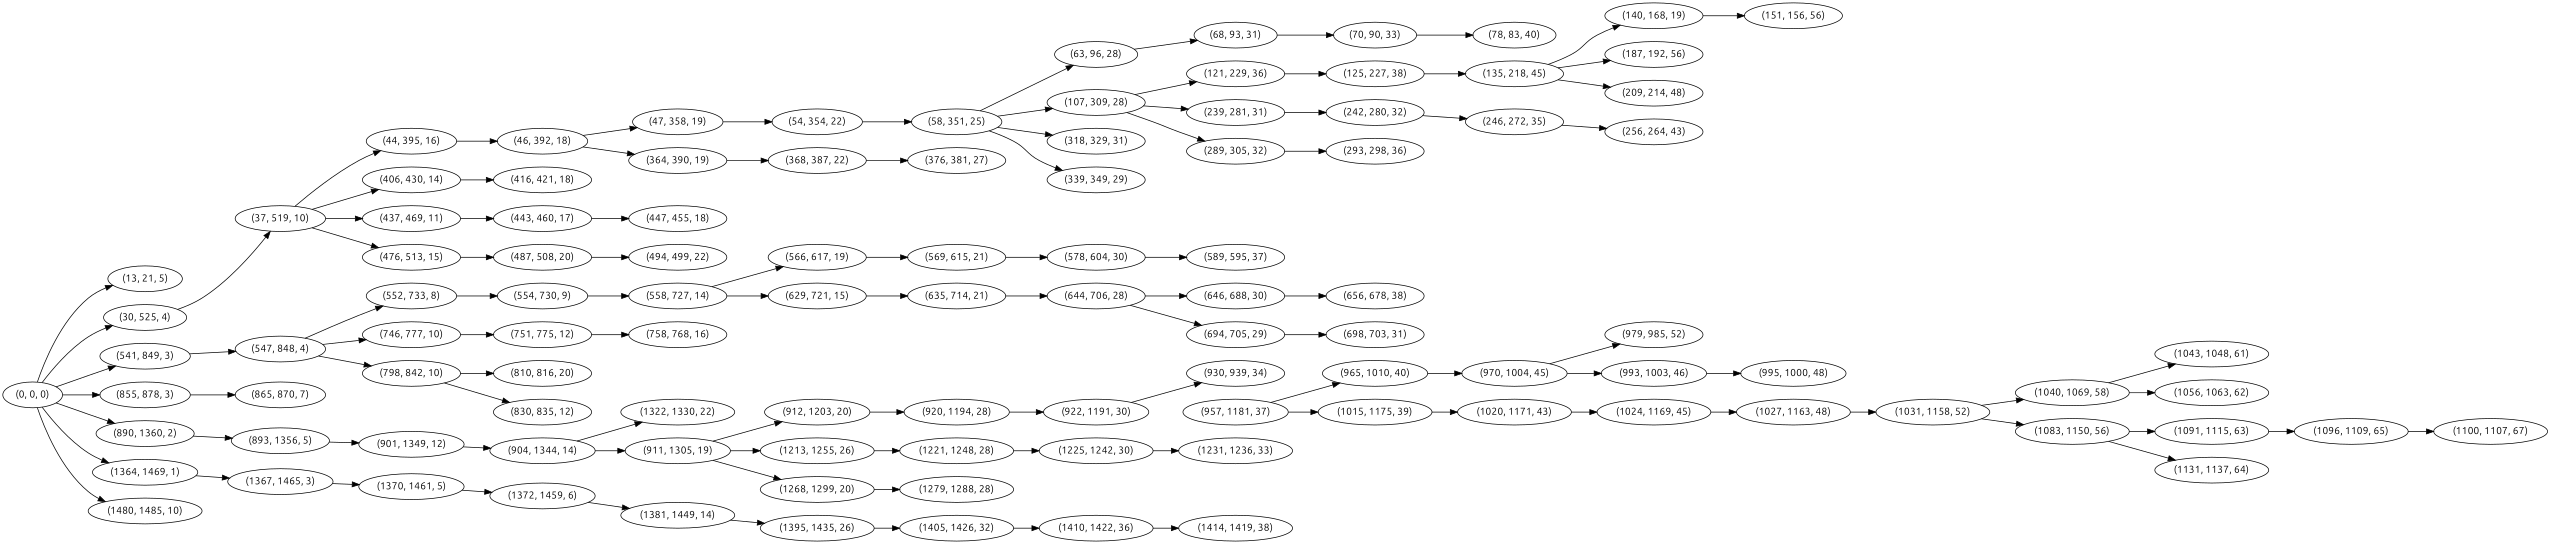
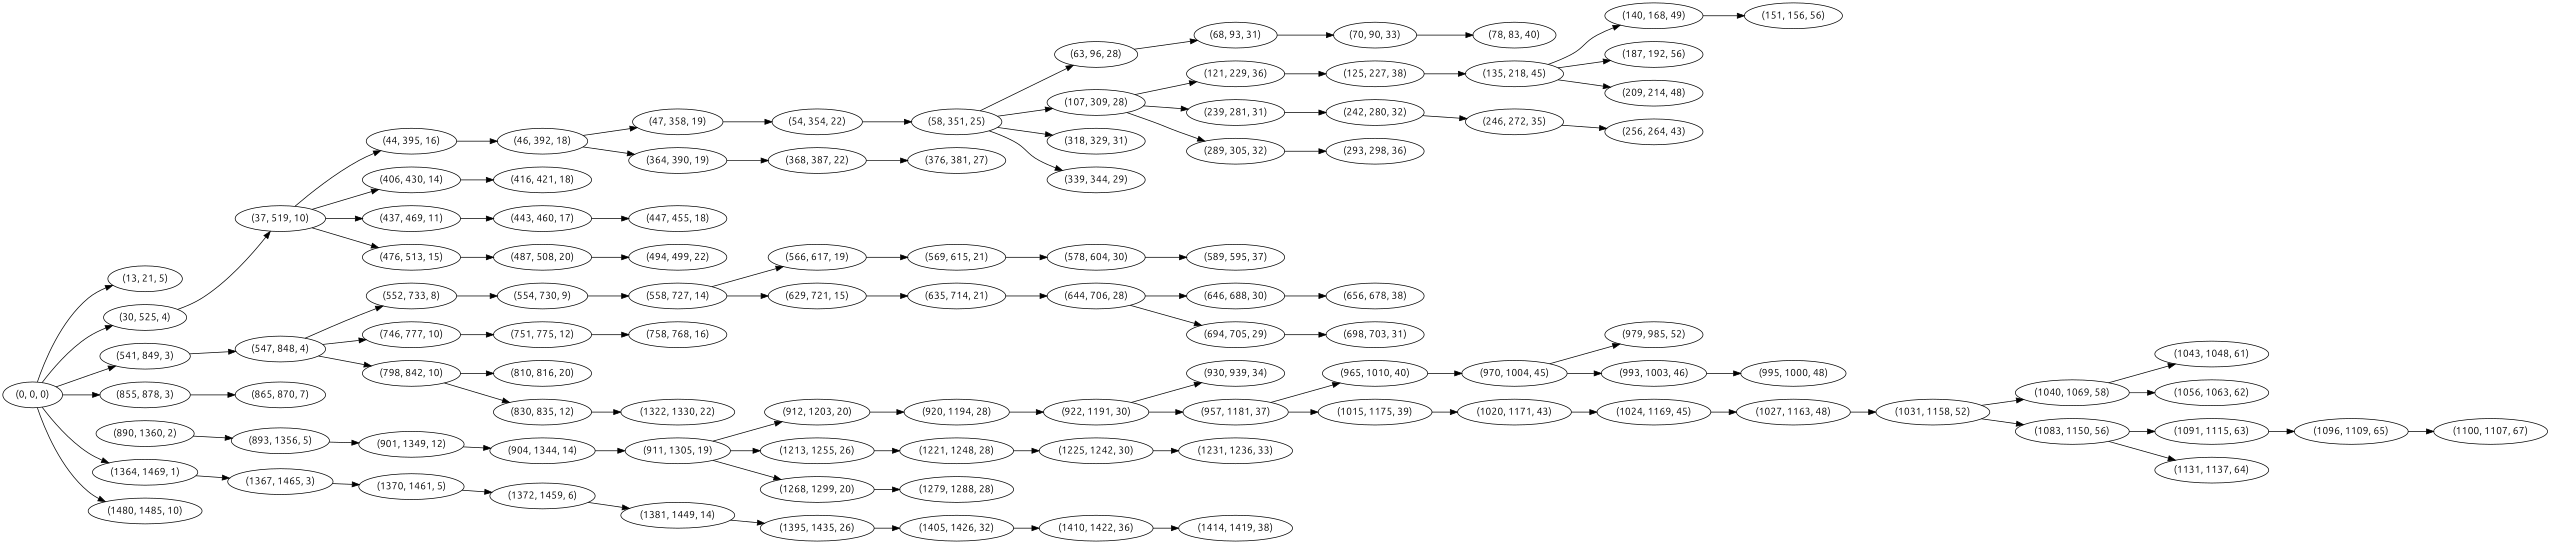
(1654, 16) -> (1654, 16)
(1096, 180) -> (1096, 180)
(82, 412) -> none
none -> (1162, 412)
(606, 433) -> (603, 412)
